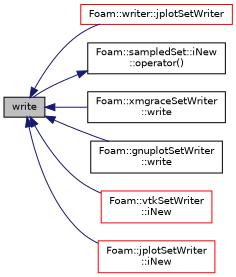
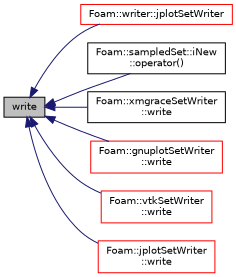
(55, 85) -> (92, 87)
(157, 157) -> (157, 157)
(157, 207) -> (157, 207)
(157, 257) -> (157, 257)
